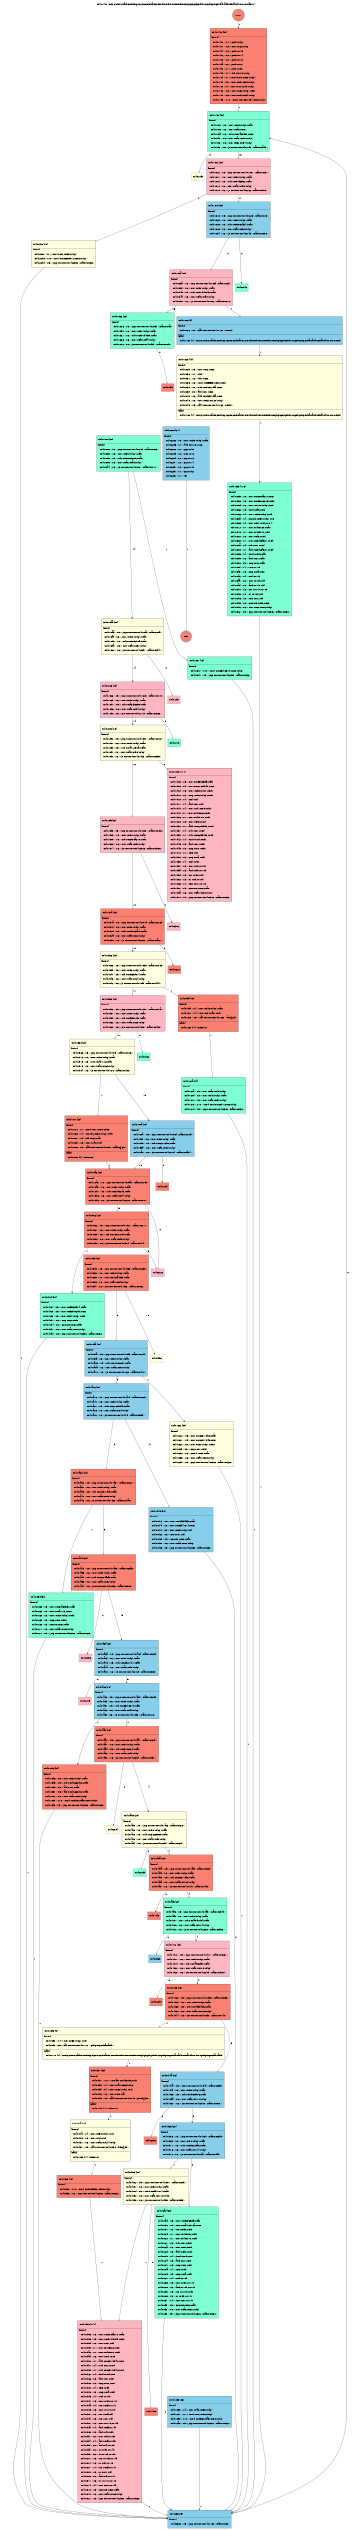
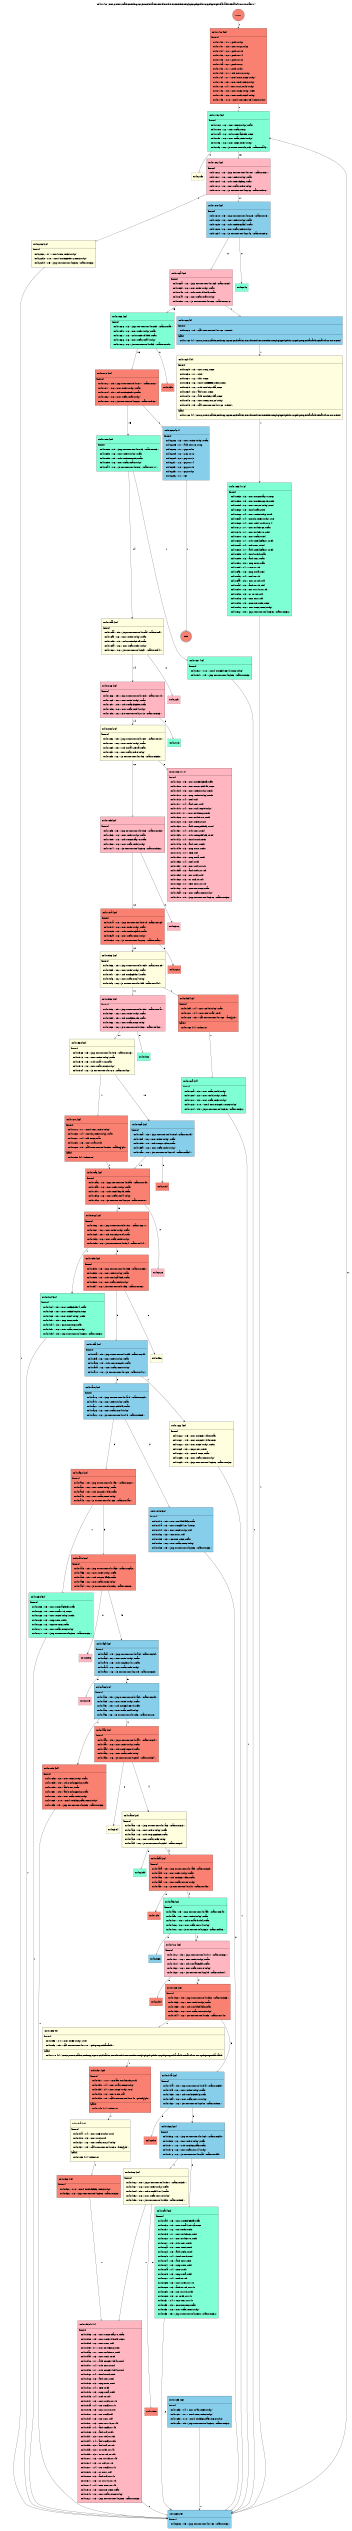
none -> (127, 387)
(151, 1256) -> (116, 1250)
